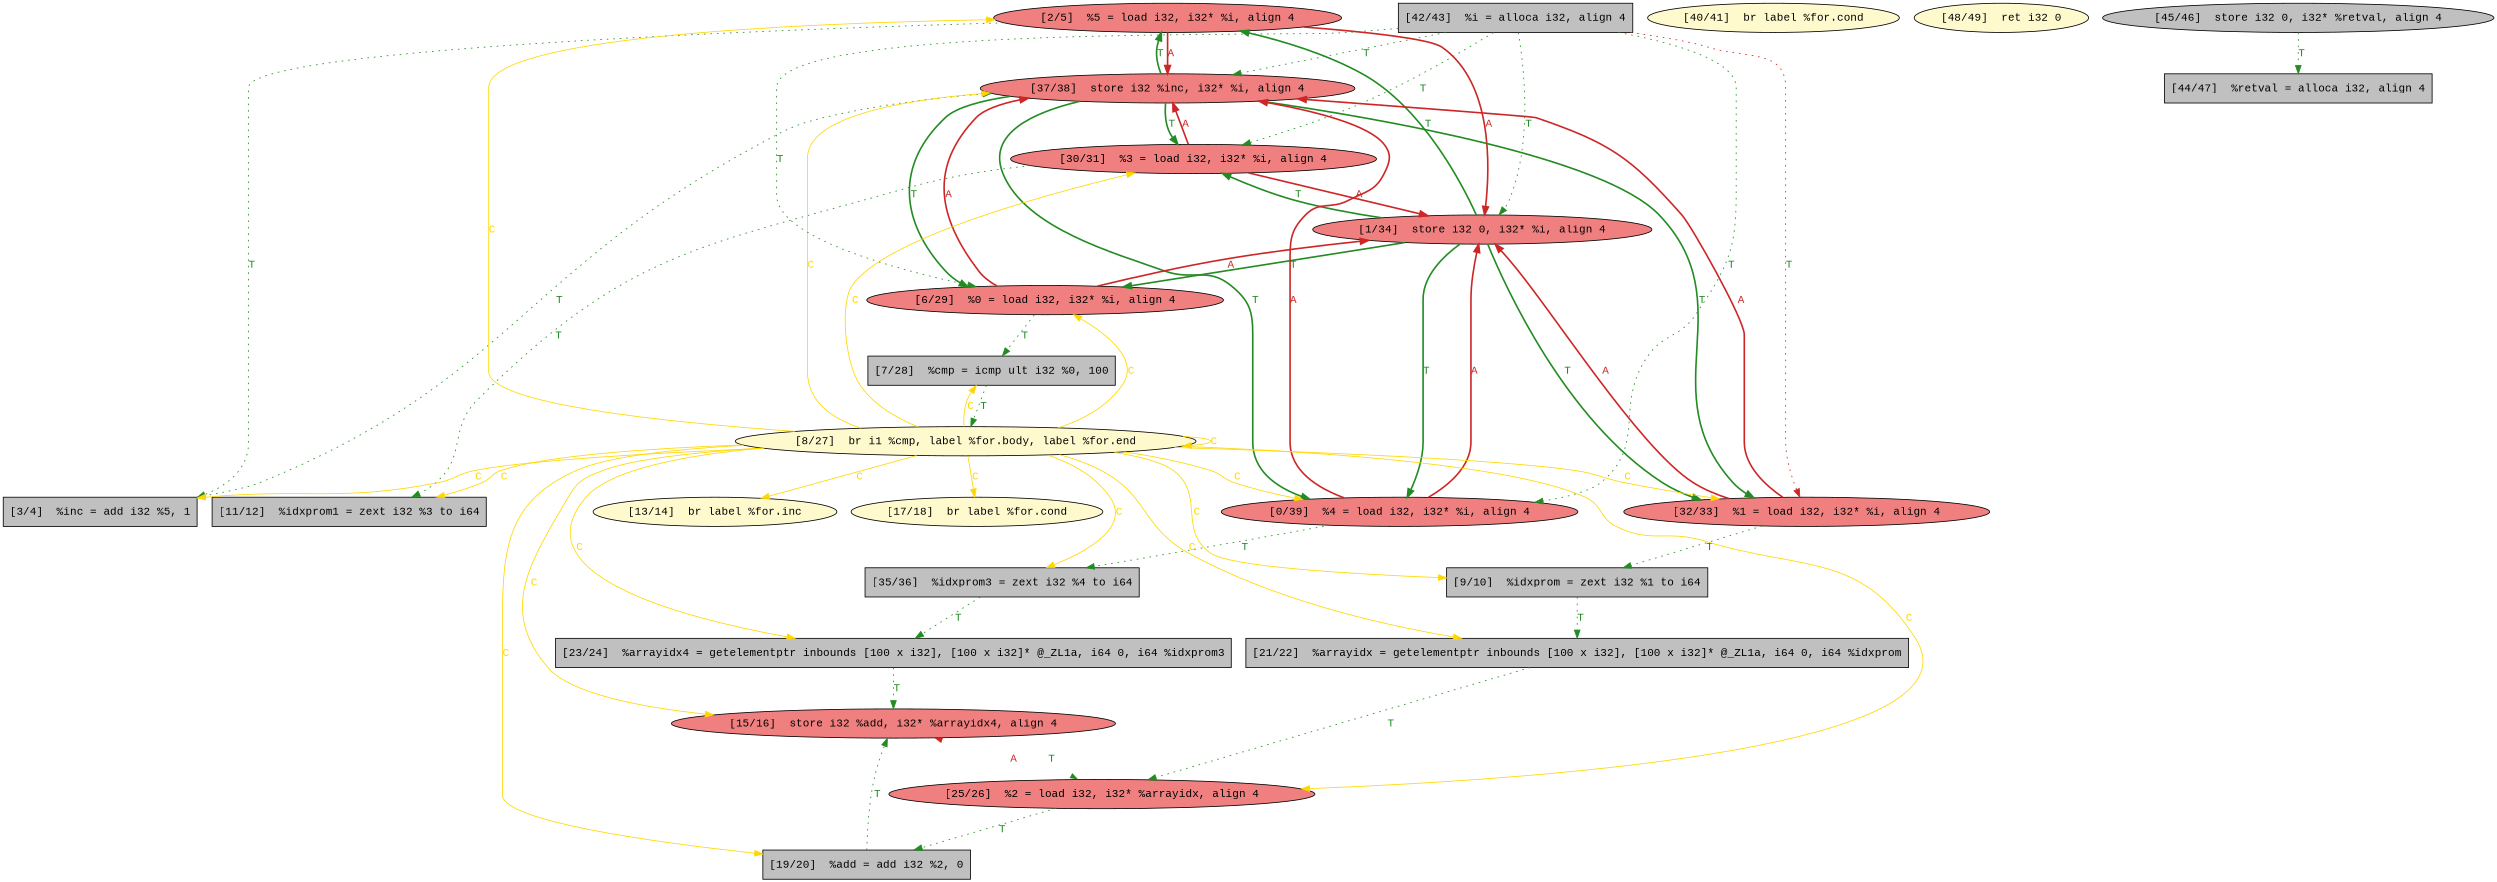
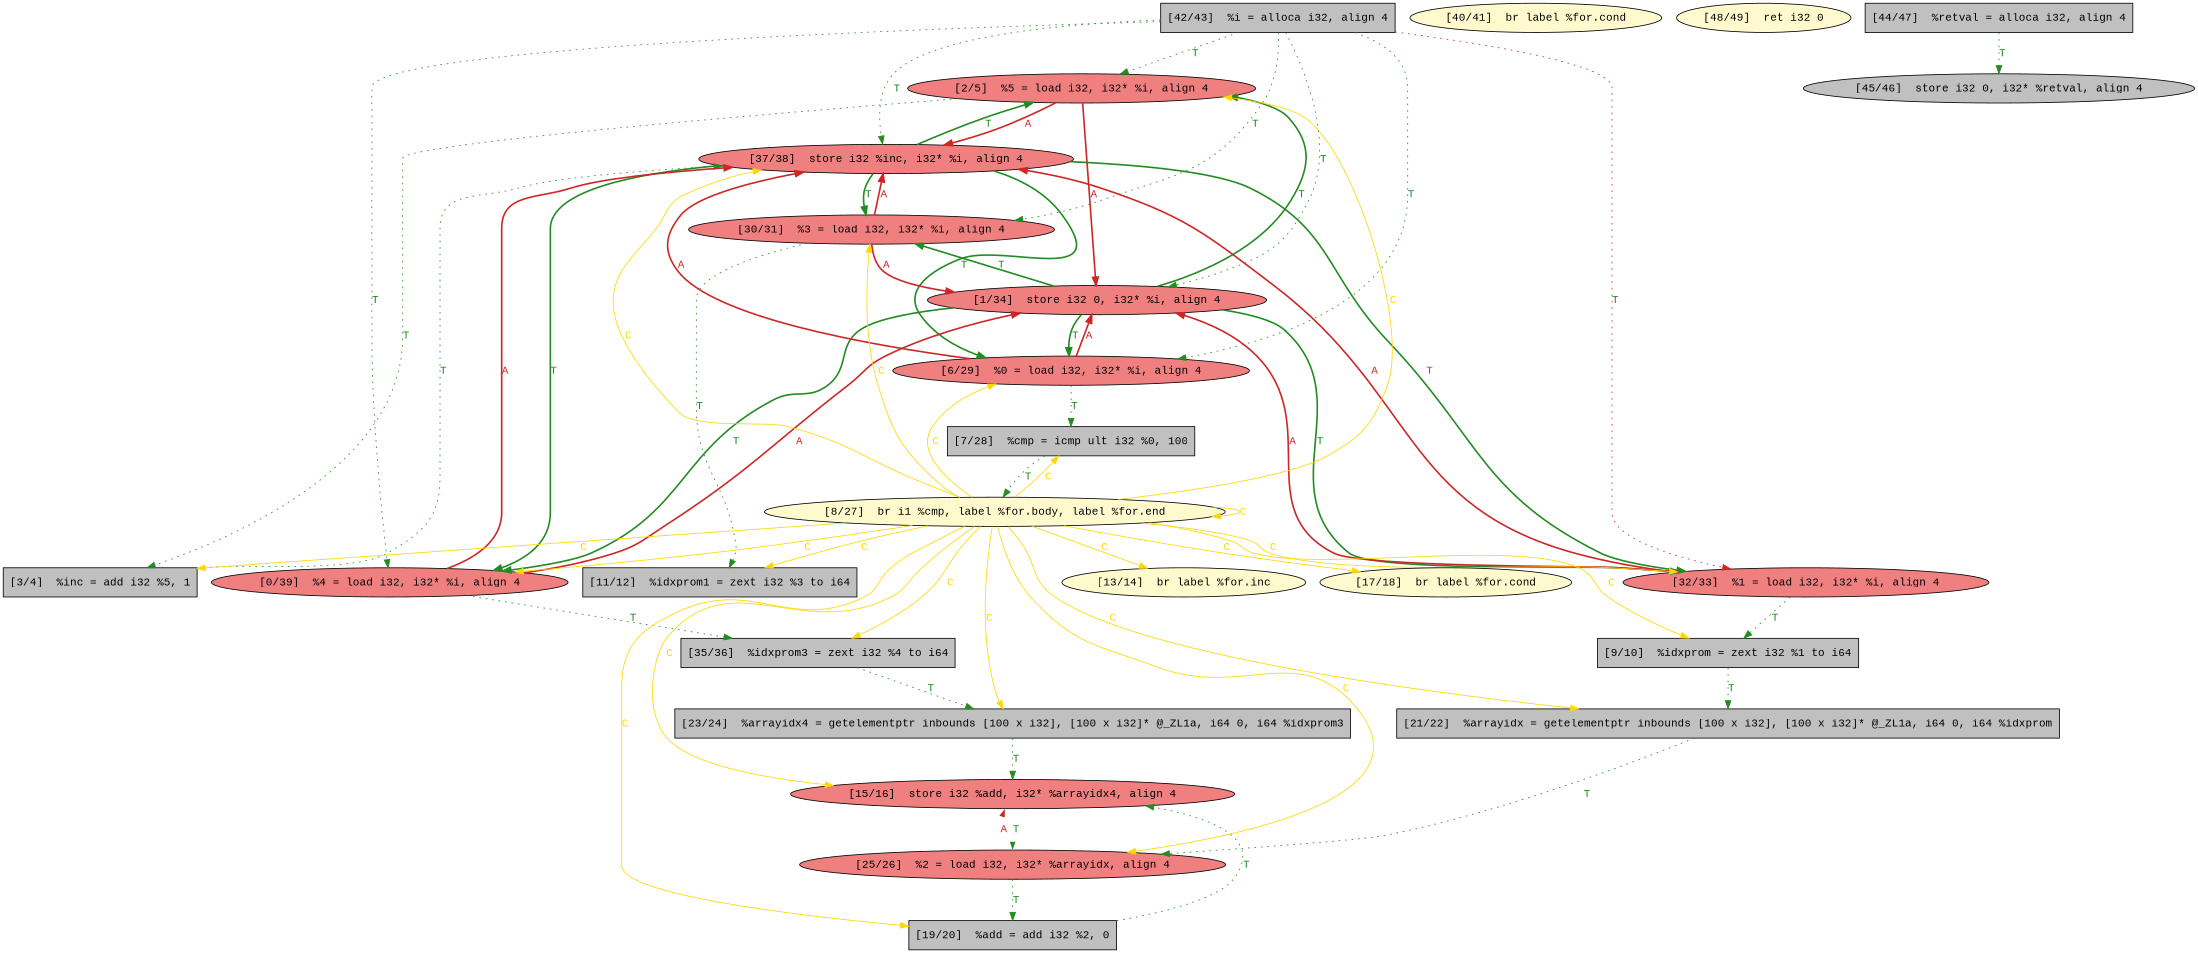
(2298, 49) -> (1999, 49)
none -> (1183, 52)
